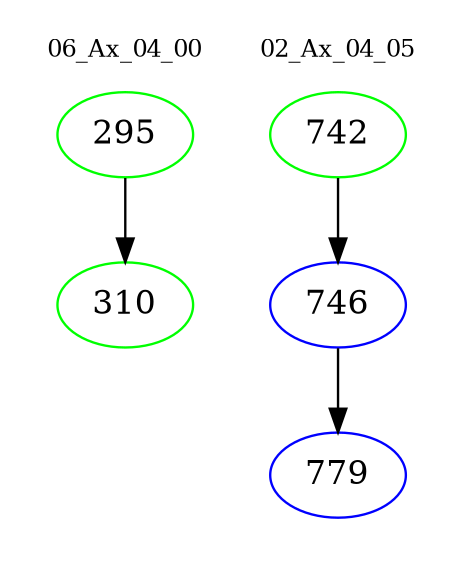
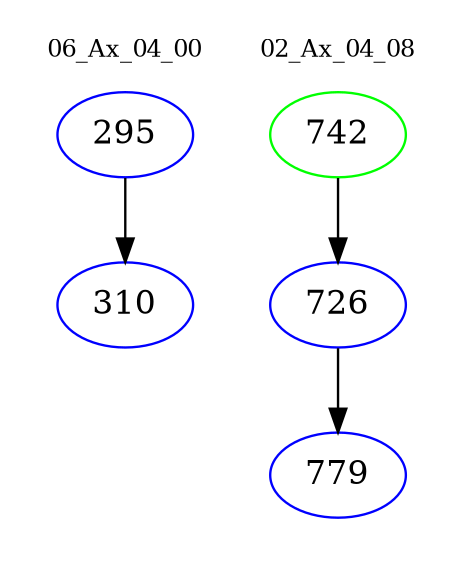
(338, 51) -> (338, 51)
(125, 135) -> (125, 135)
(125, 305) -> (125, 305)
(338, 305) -> (338, 305)
